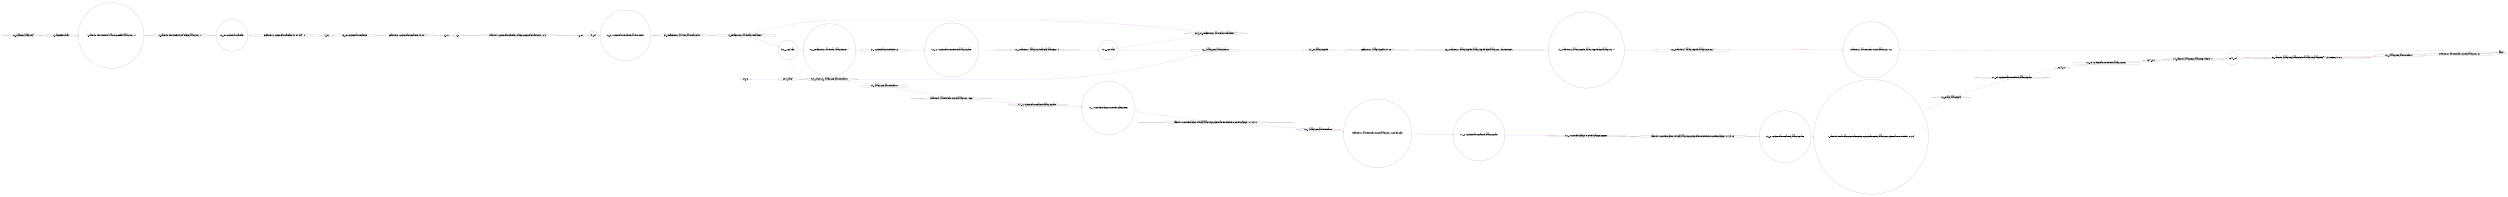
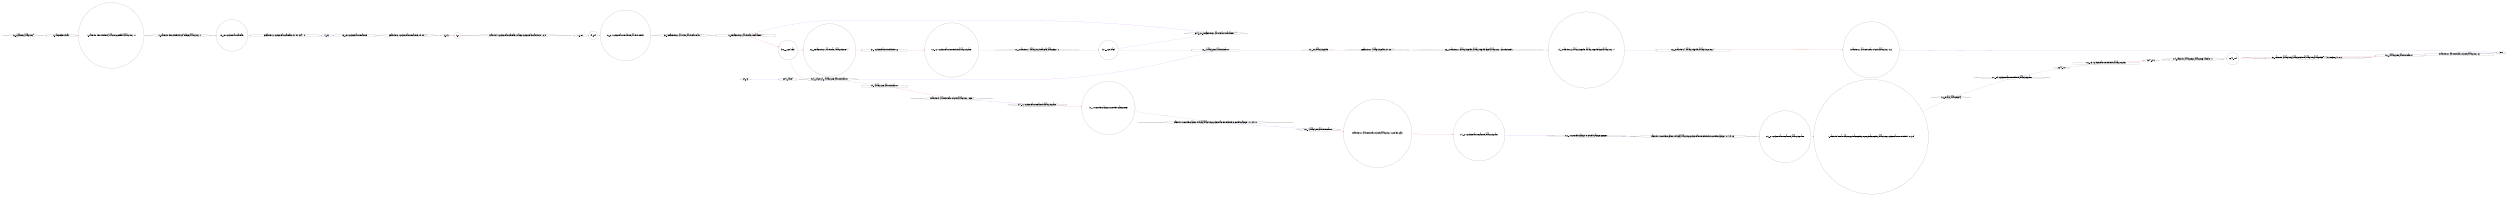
(2501, 53) -> (2501, 53)
